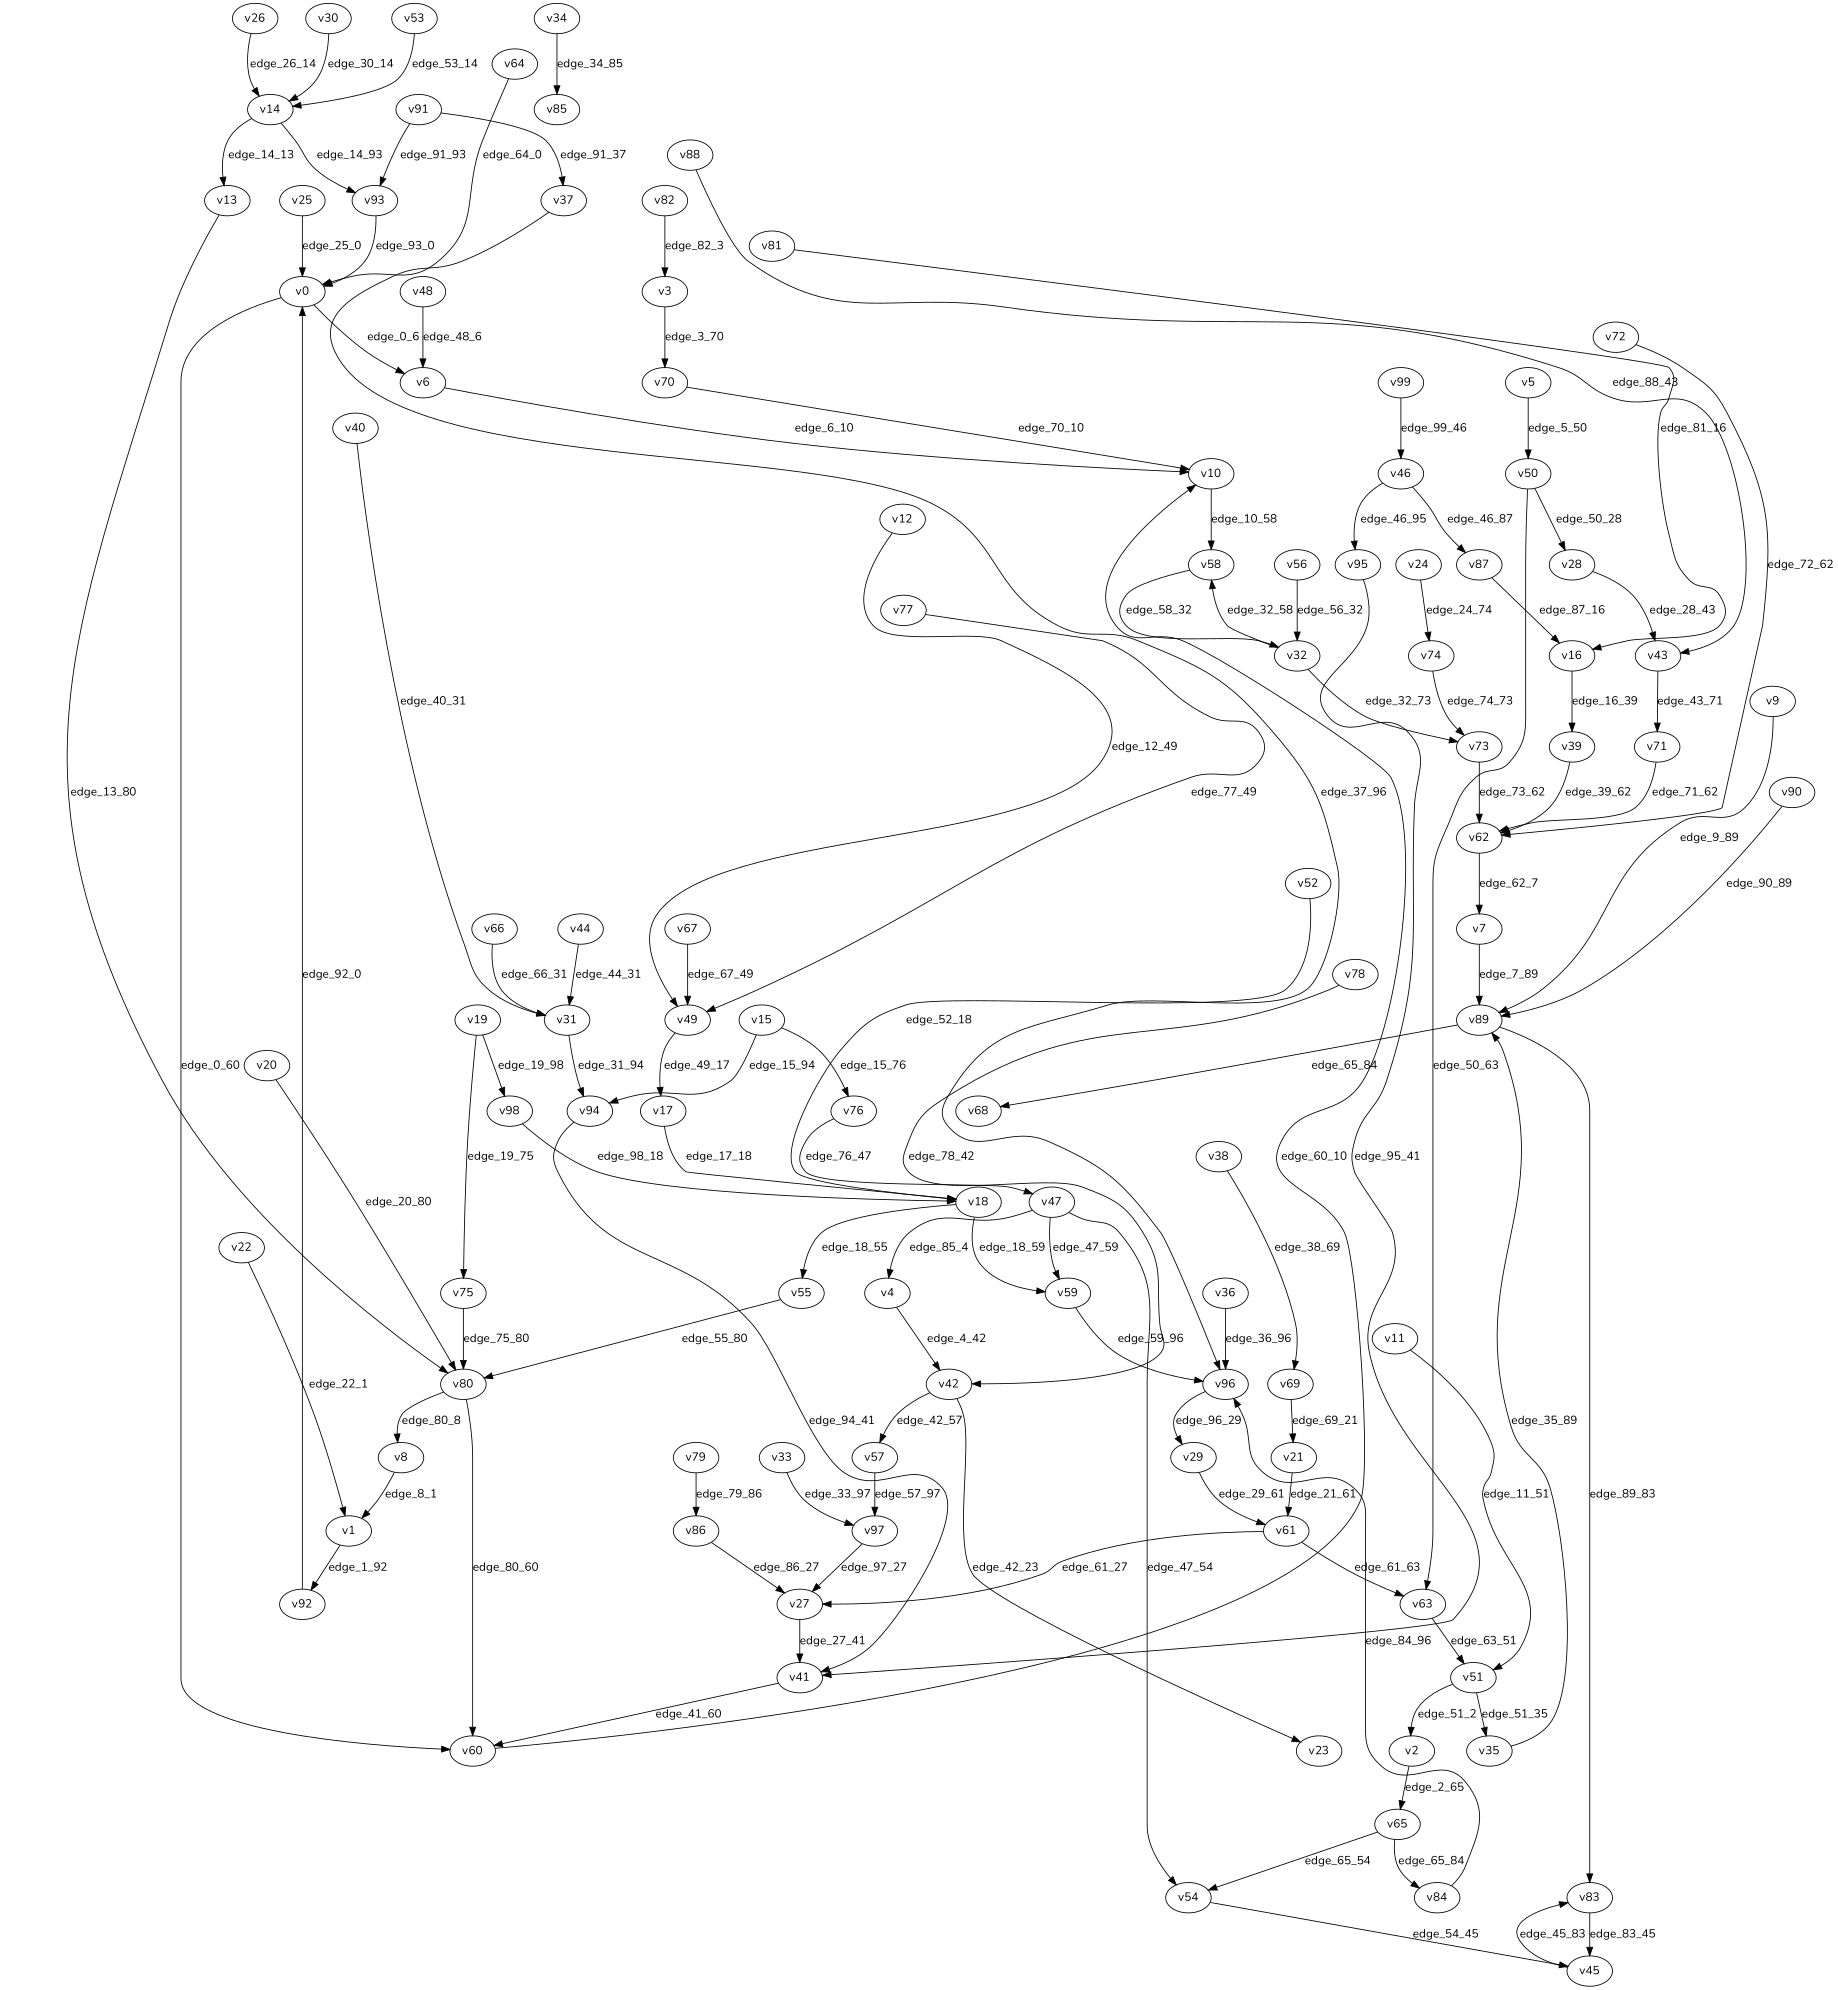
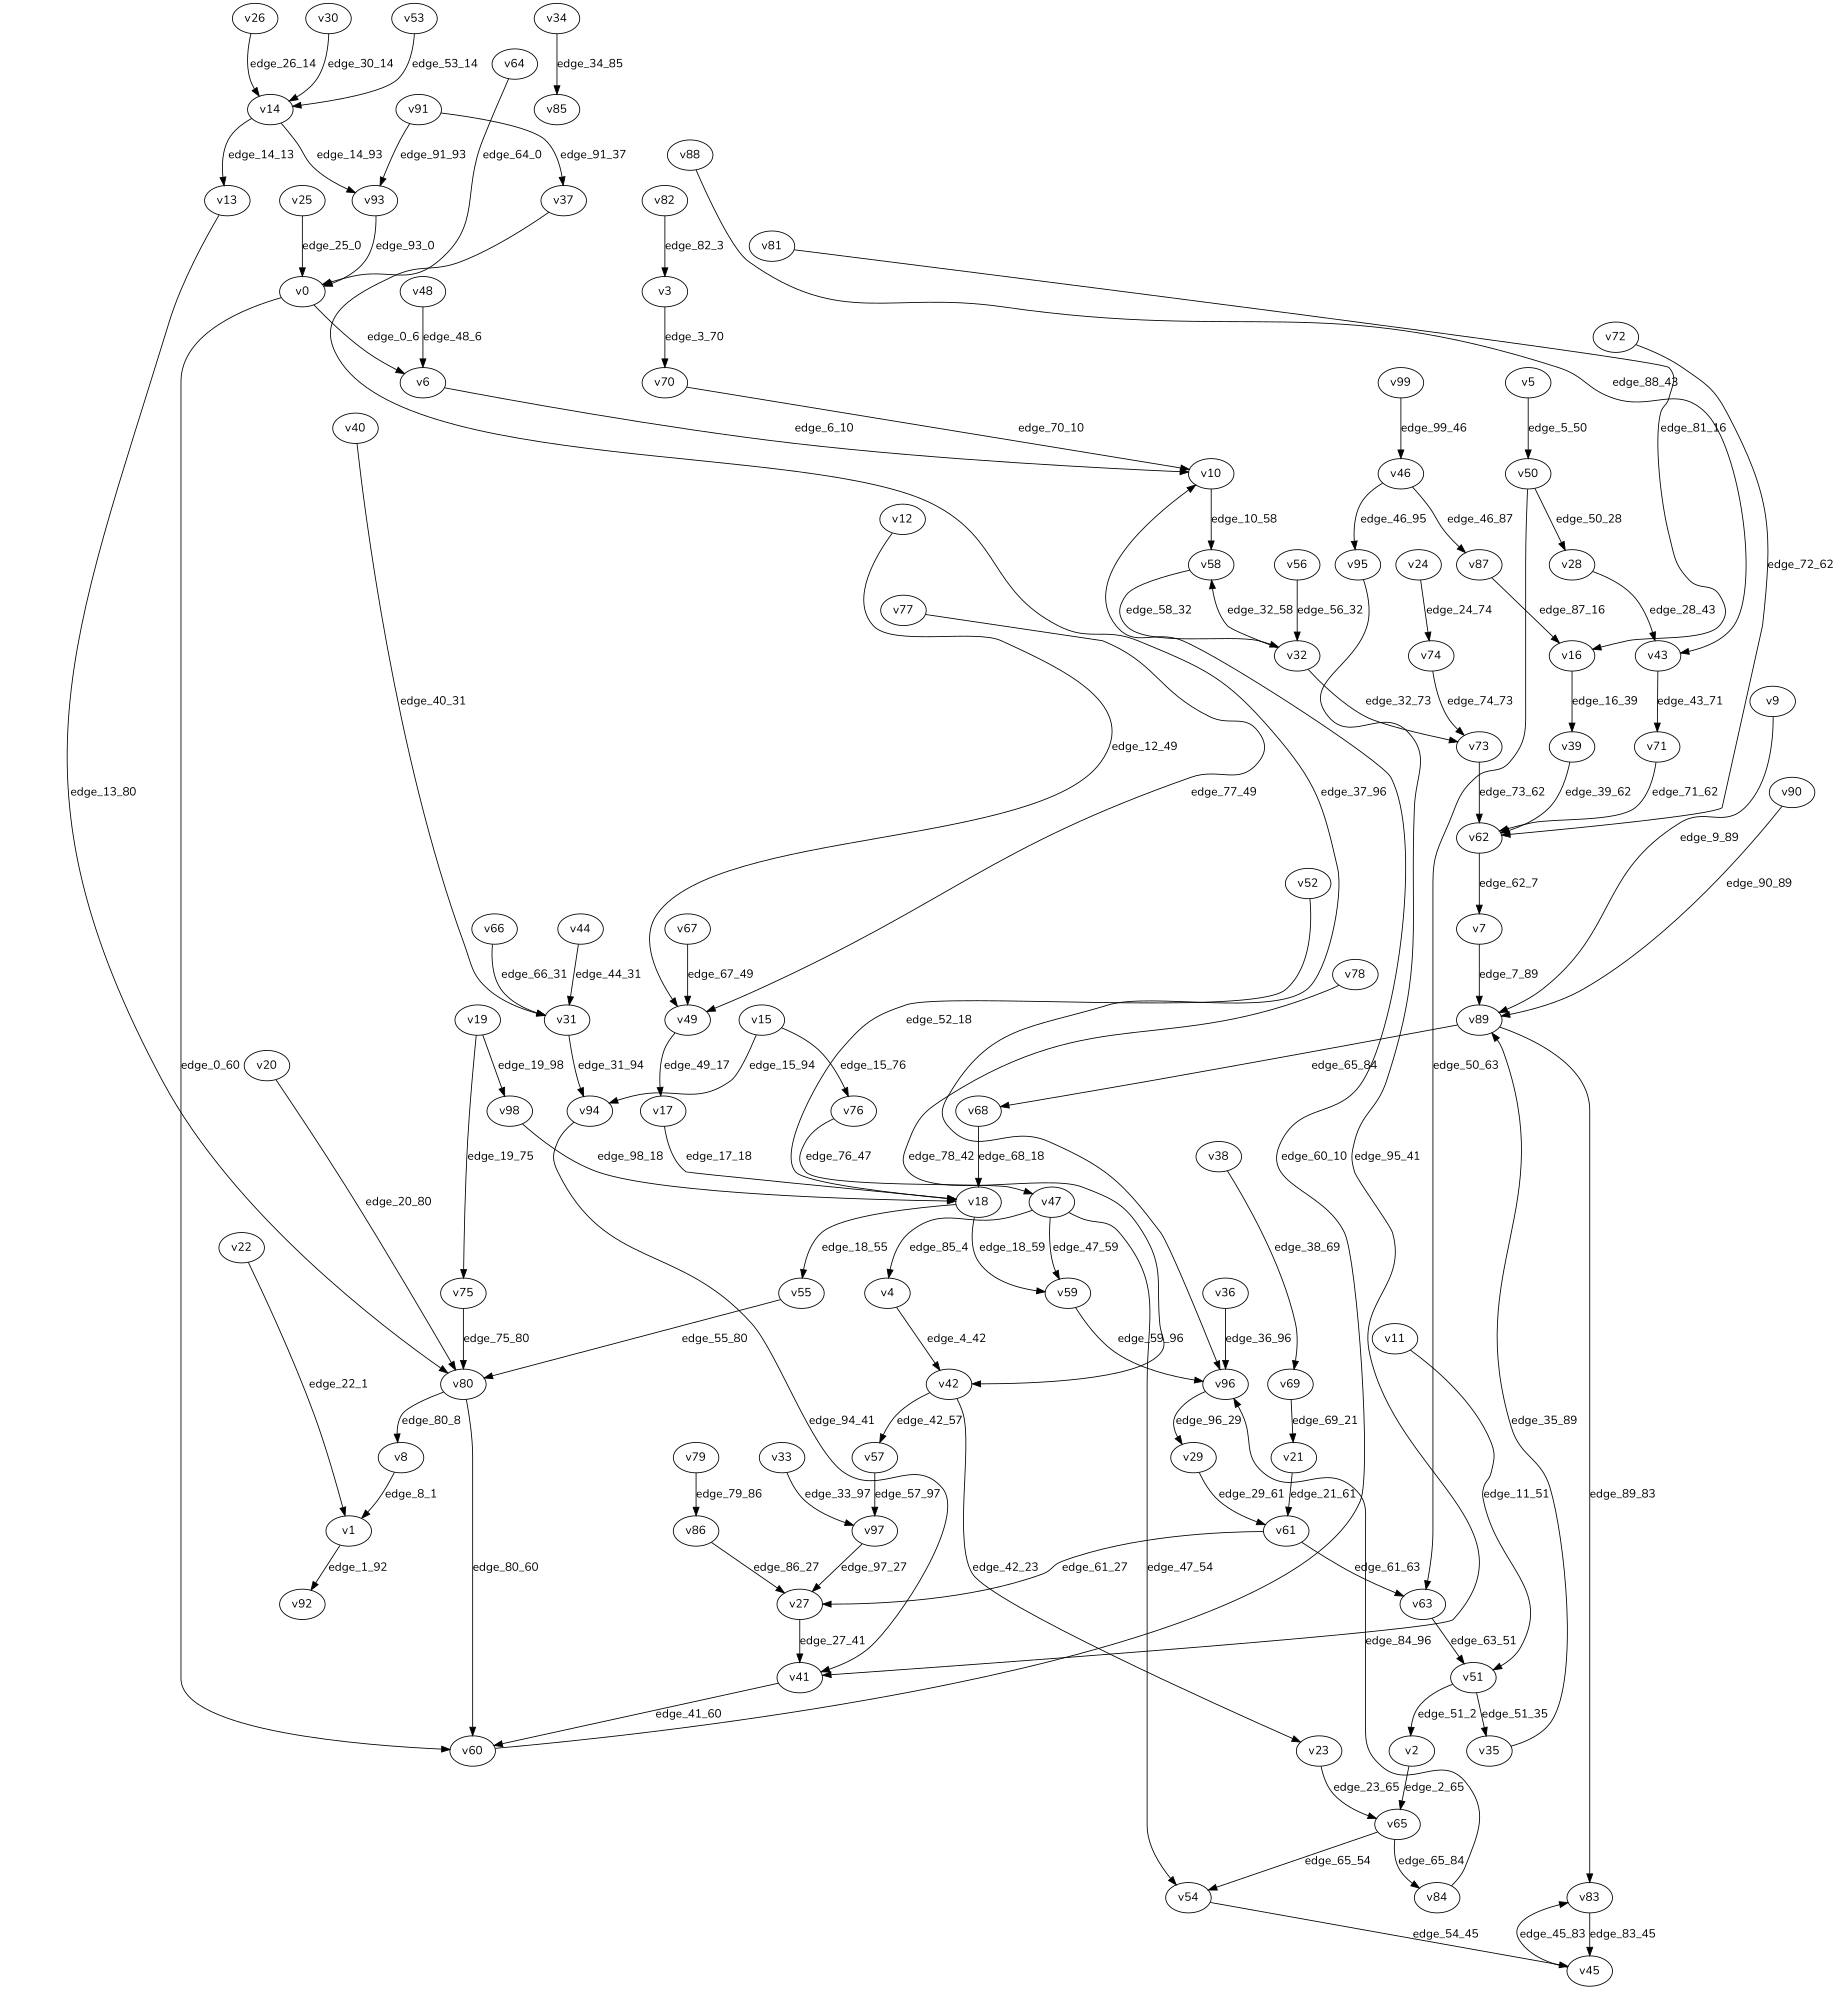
(302, 952) -> none
none -> (979, 1152)
none -> (1337, 1798)
